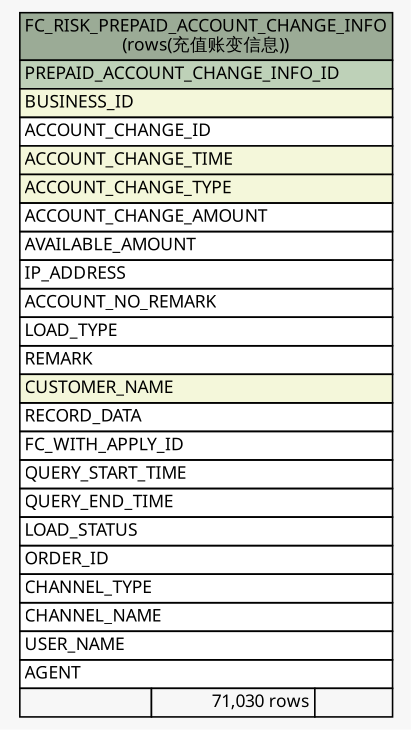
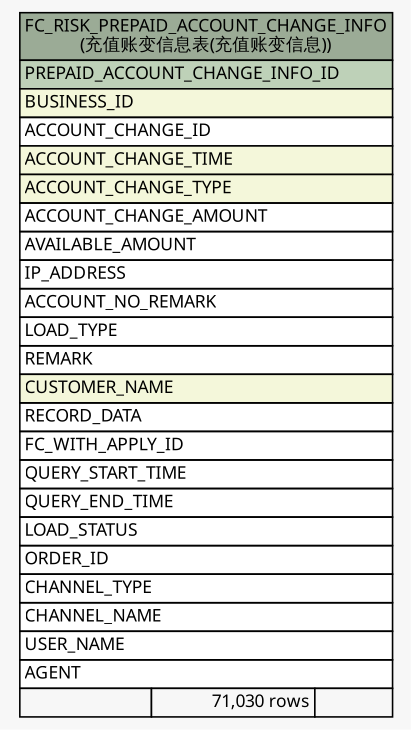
(206, 45) -> (206, 45)
